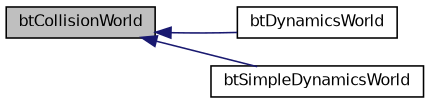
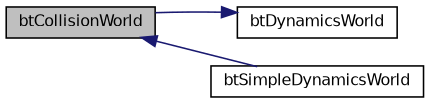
(204, 33) -> (188, 12)
